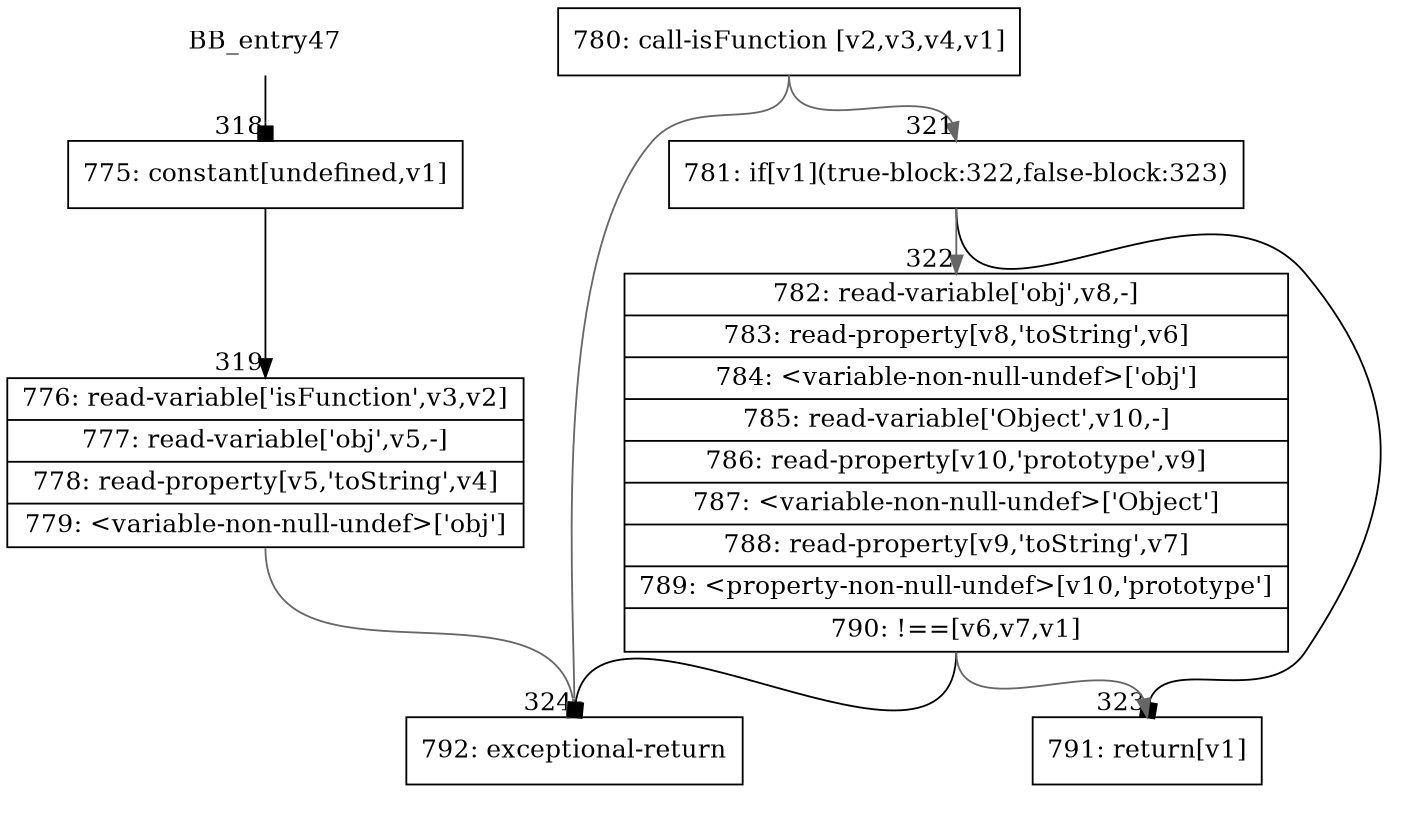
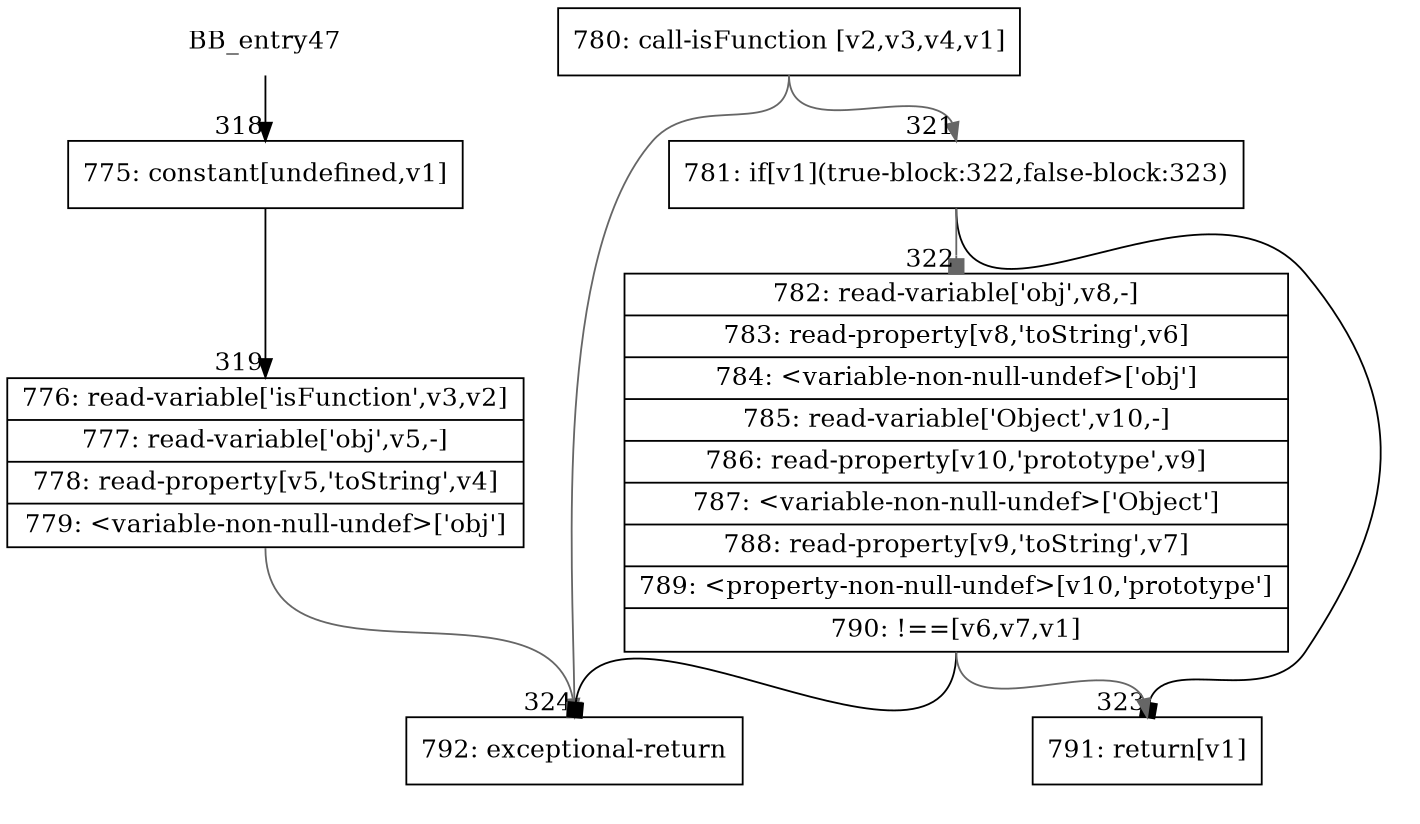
(265, 99) -> (265, 99)
(956, 232) -> (956, 232)
(411, 632) -> (411, 632)
